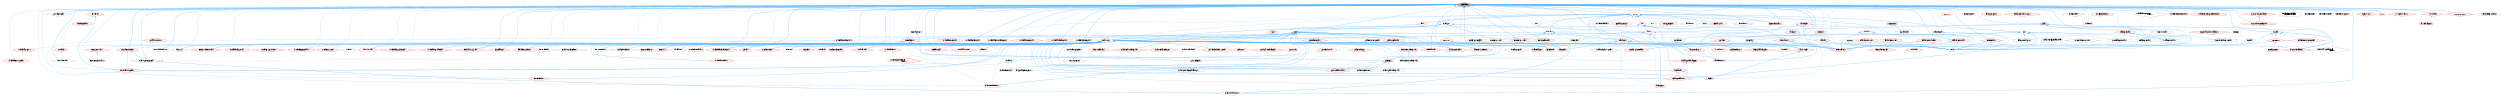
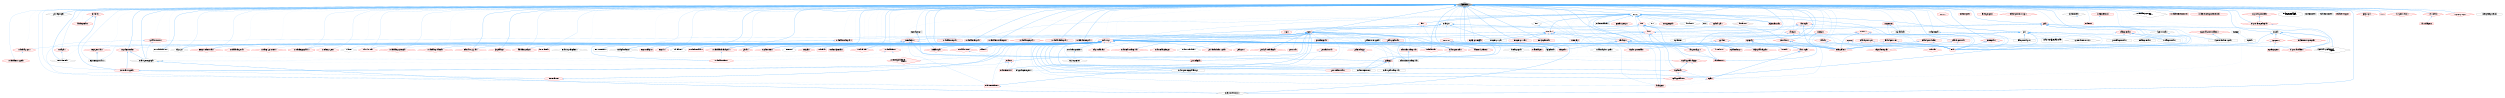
(1315, 40) -> (1322, 40)
